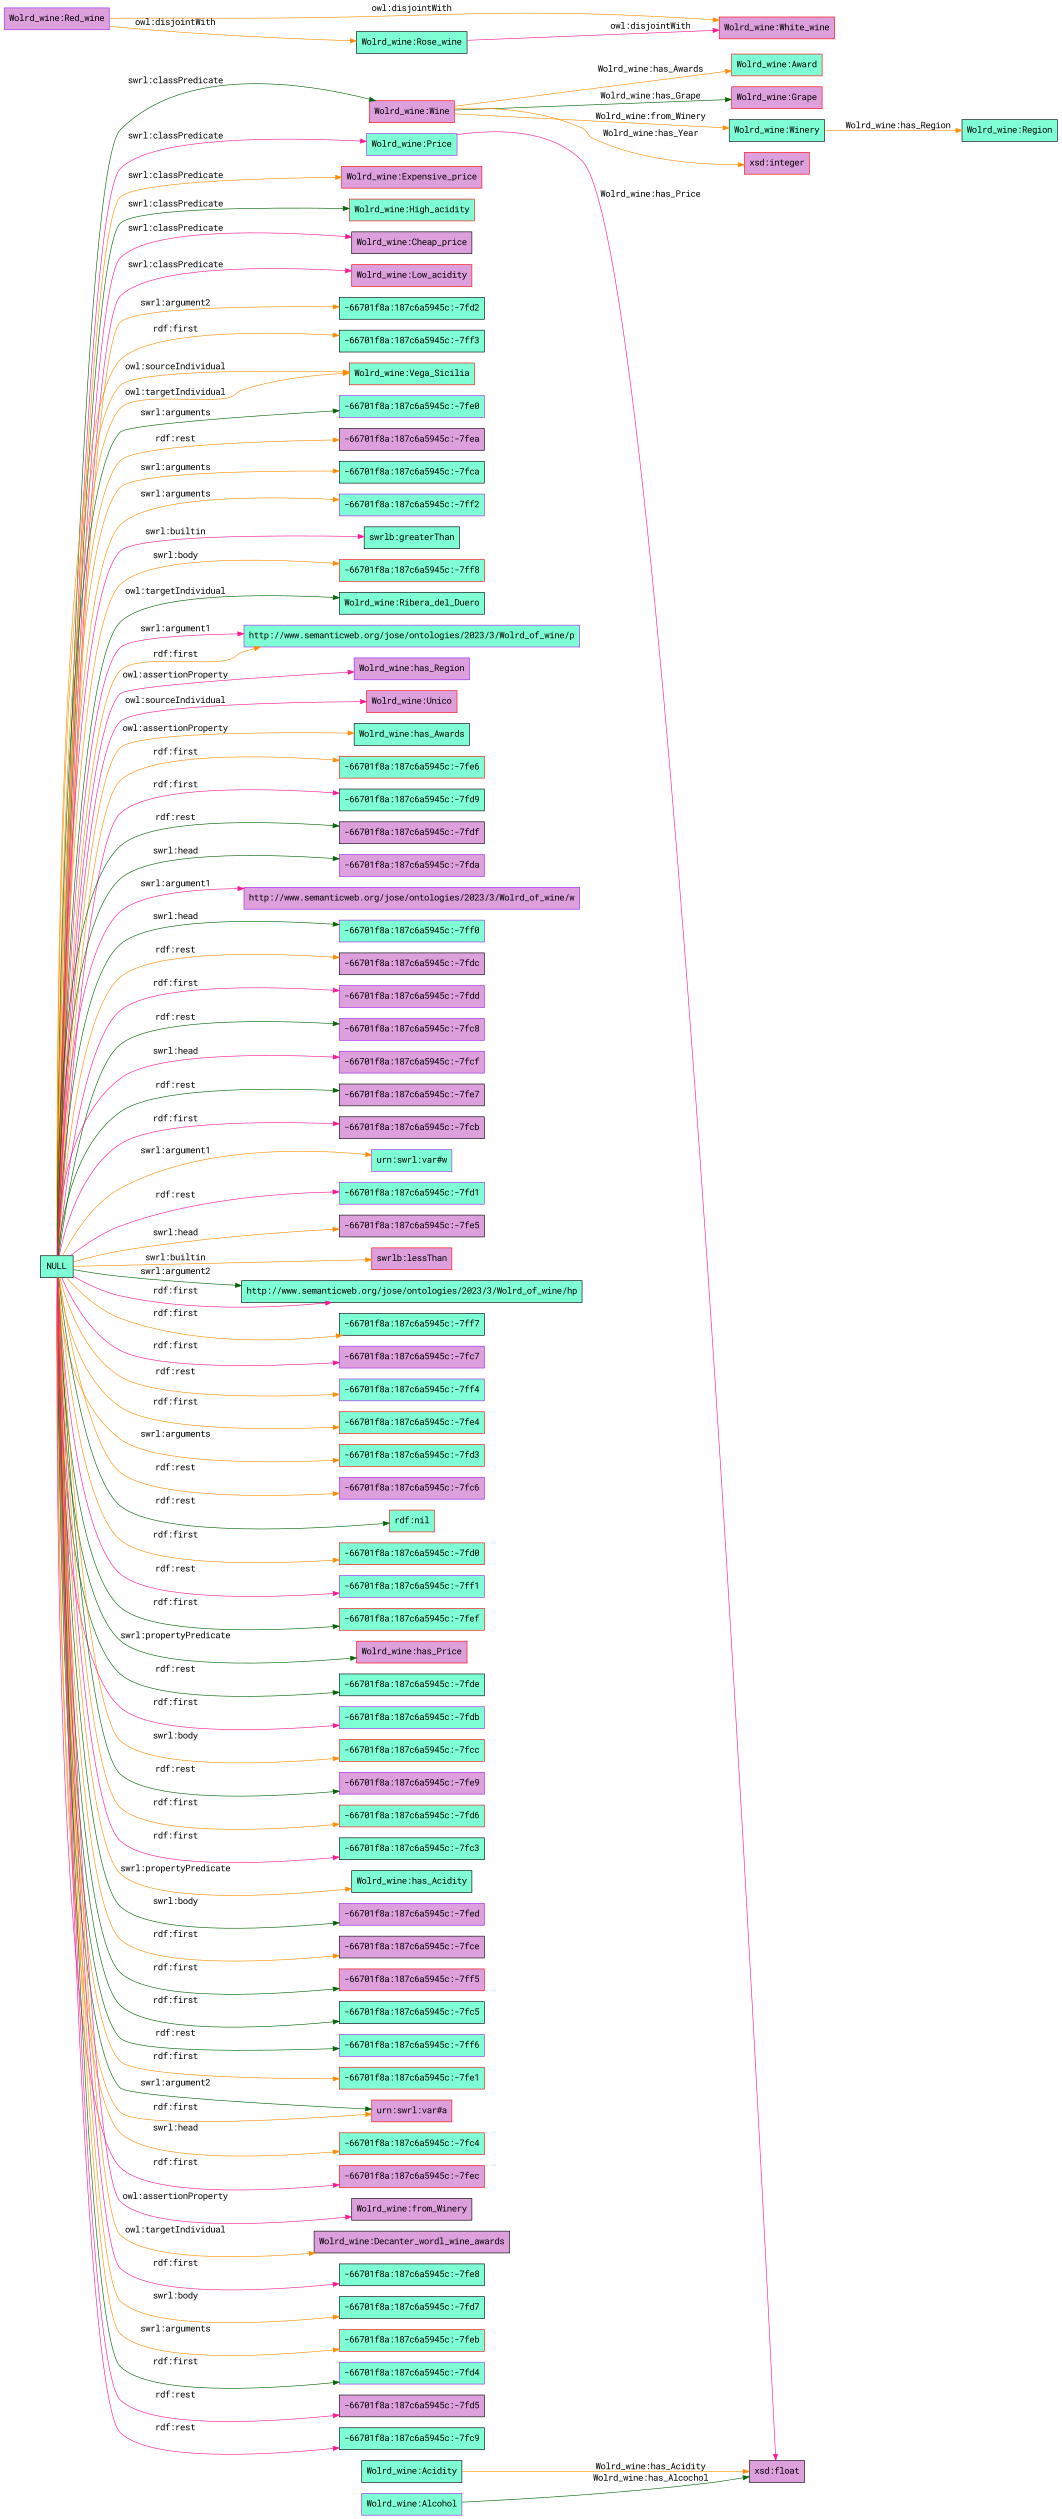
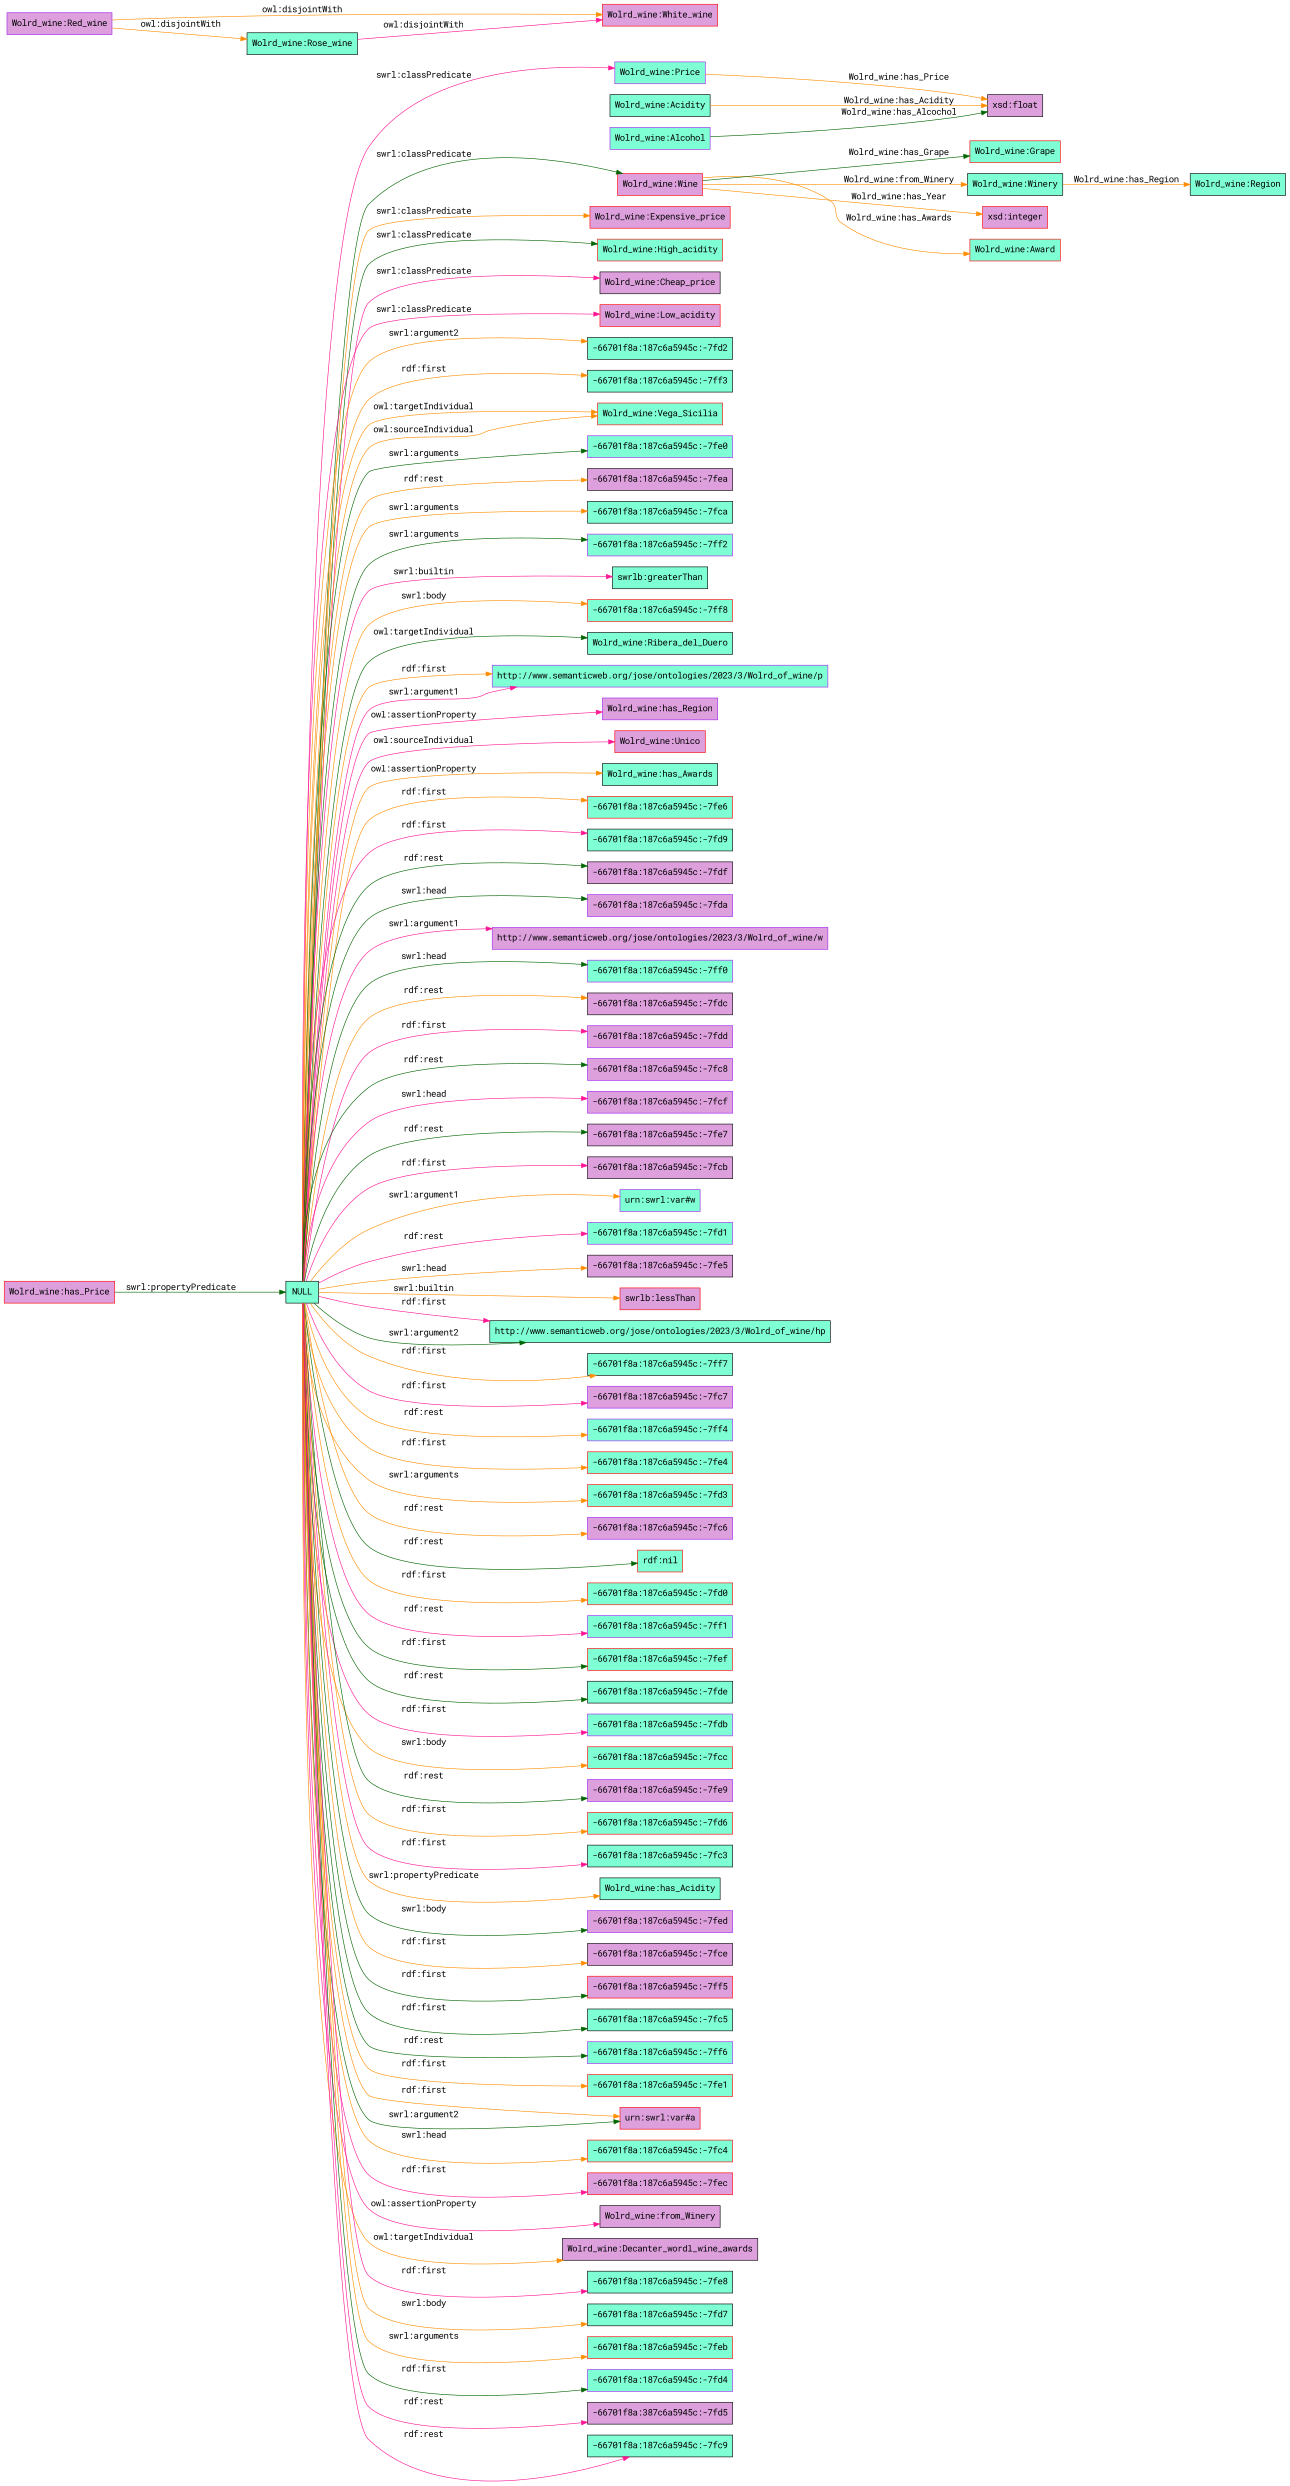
(777, 98) -> (1015, 152)
(90, 637) -> (335, 695)
(705, 1238) -> (844, 82)
(89, 1579) -> (197, 1292)
(412, 2406) -> (660, 2413)
